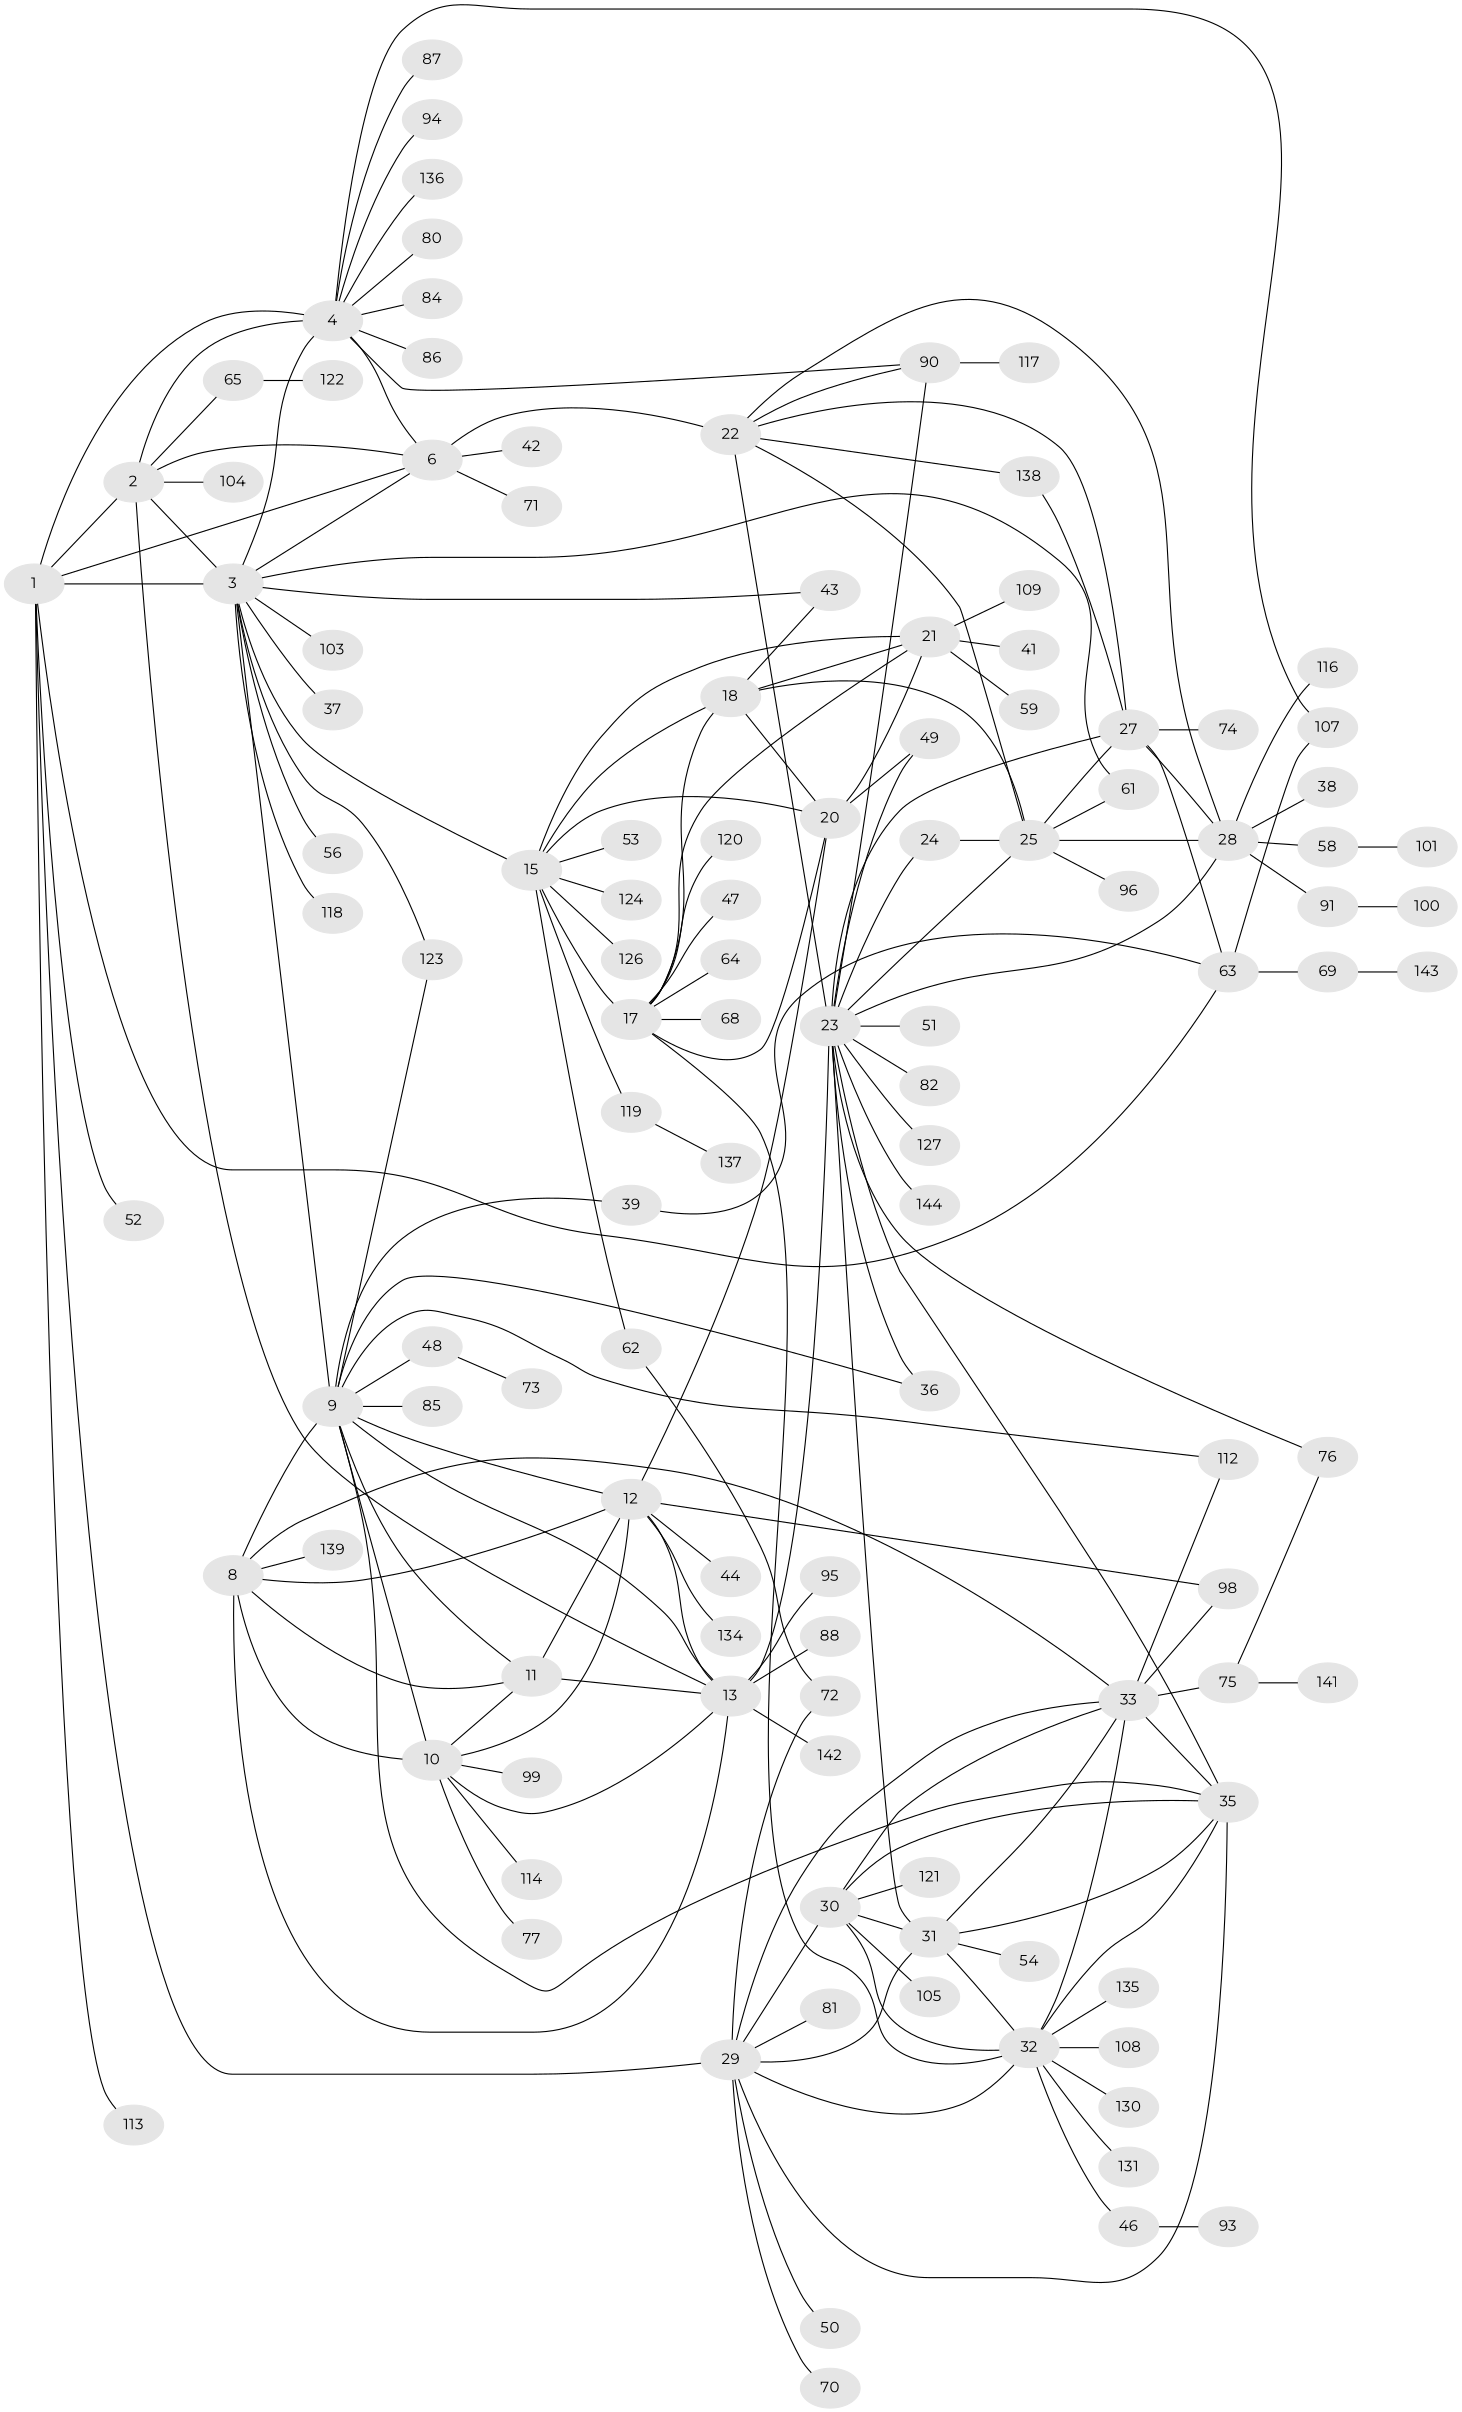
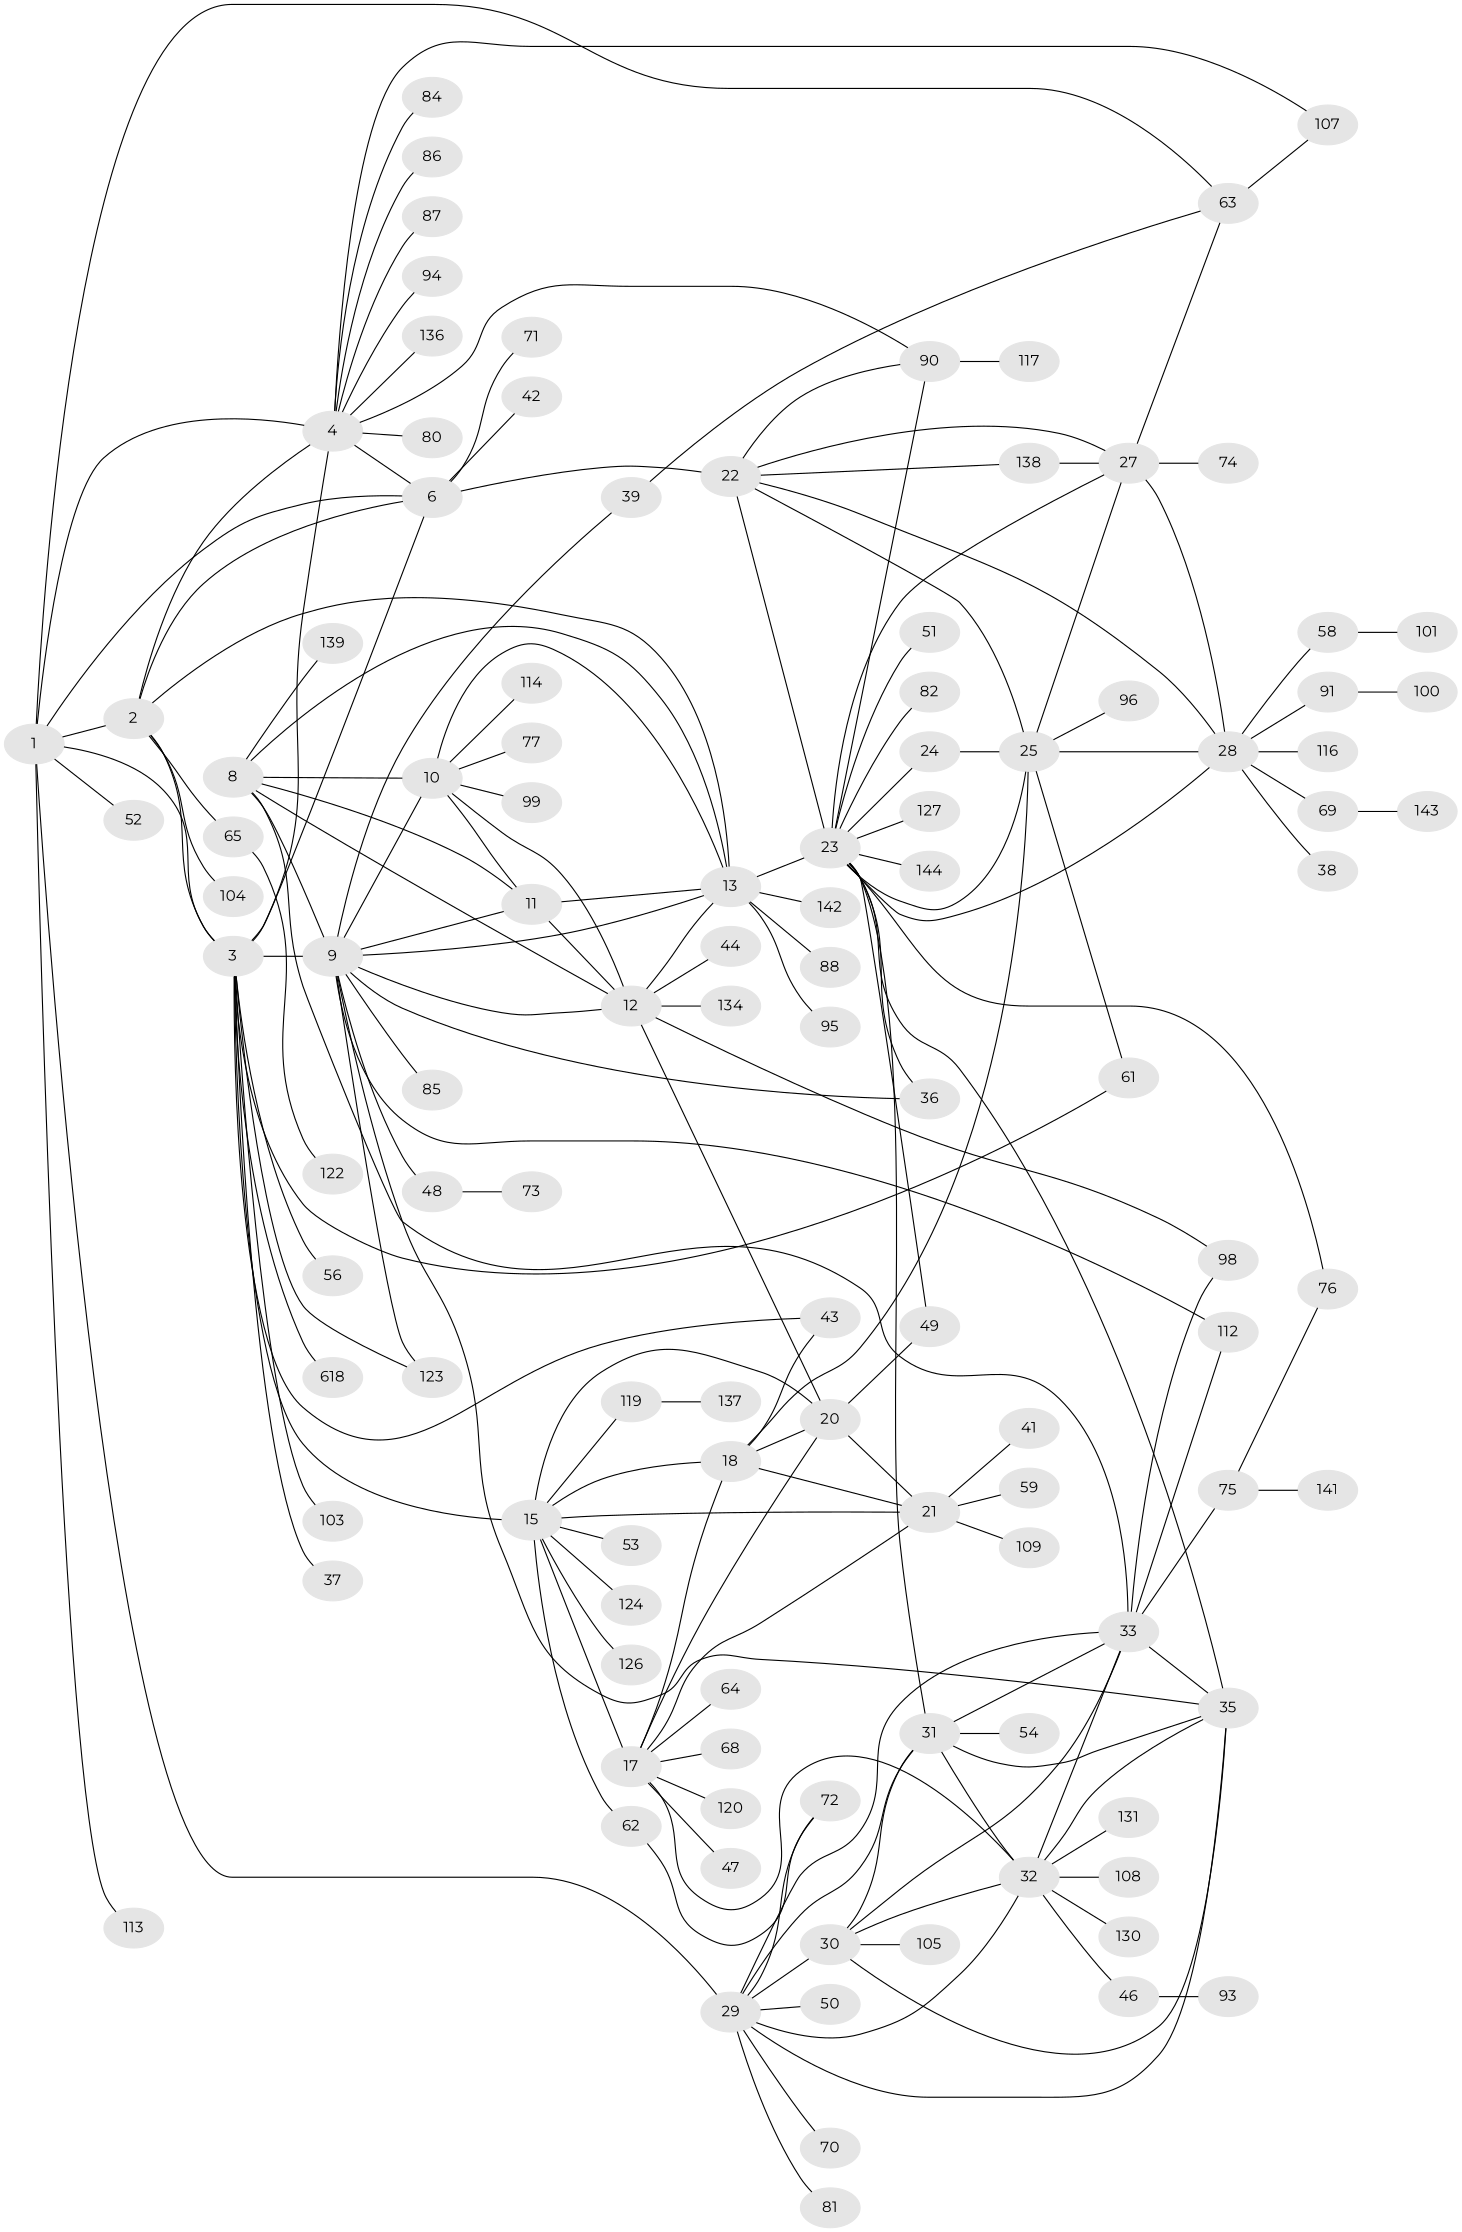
(333, 913) -> (333, 1378)
(1278, 972) -> (1278, 782)
(930, 1877) -> none
(1129, 1988) -> none
